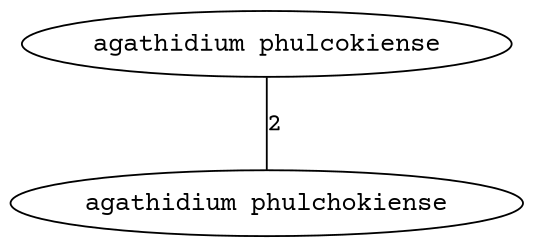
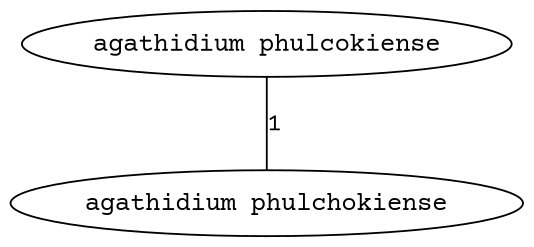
(275, 124) -> (275, 124)
